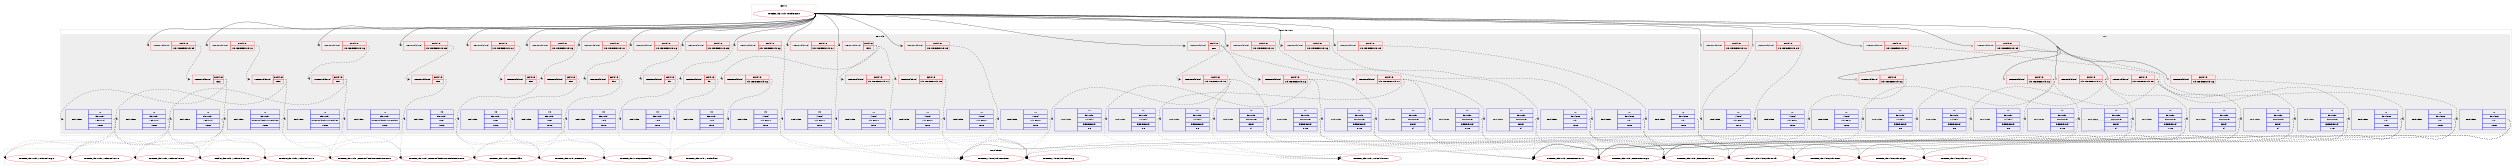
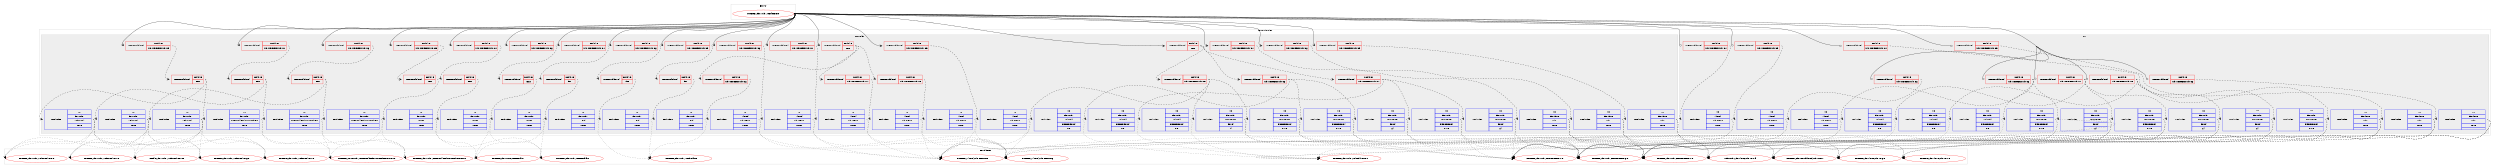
(436, 159) -> (367, 159)
(571, 159) -> none
(1826, 159) -> (1805, 159)
